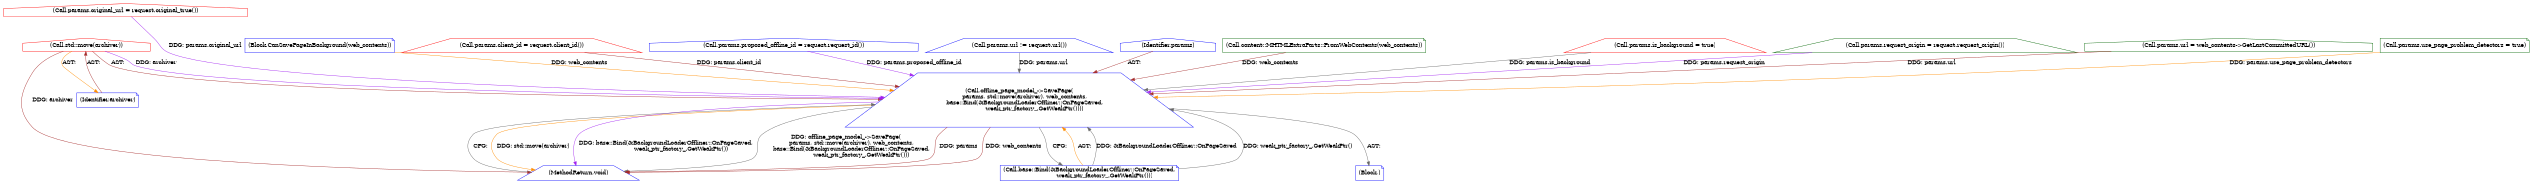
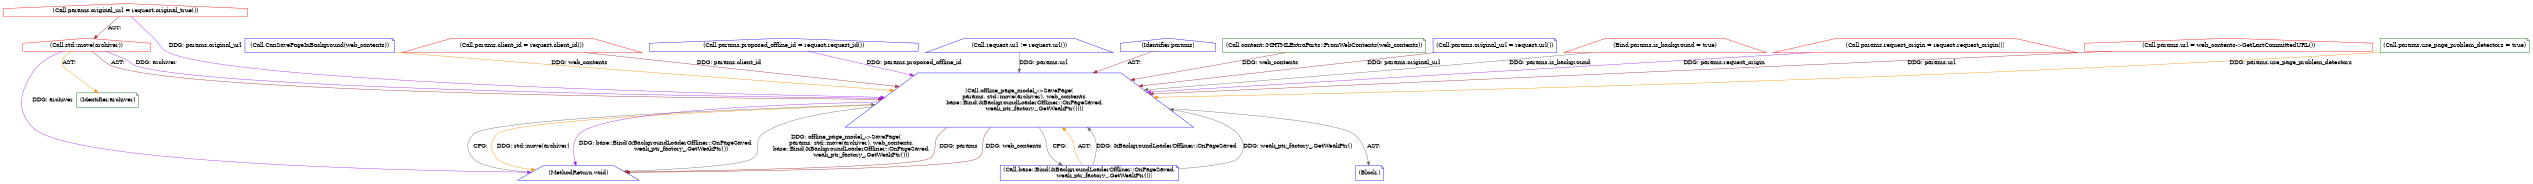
(320, 45) -> (320, 45)
(1019, 45) -> (1019, 45)
none -> (1495, 45)
(1665, 45) -> (1665, 45)
(1925, 45) -> (1925, 45)
(2229, 45) -> (2229, 45)
(91, 75) -> (108, 26)
(108, 100) -> (108, 100)
(229, 161) -> (229, 161)
